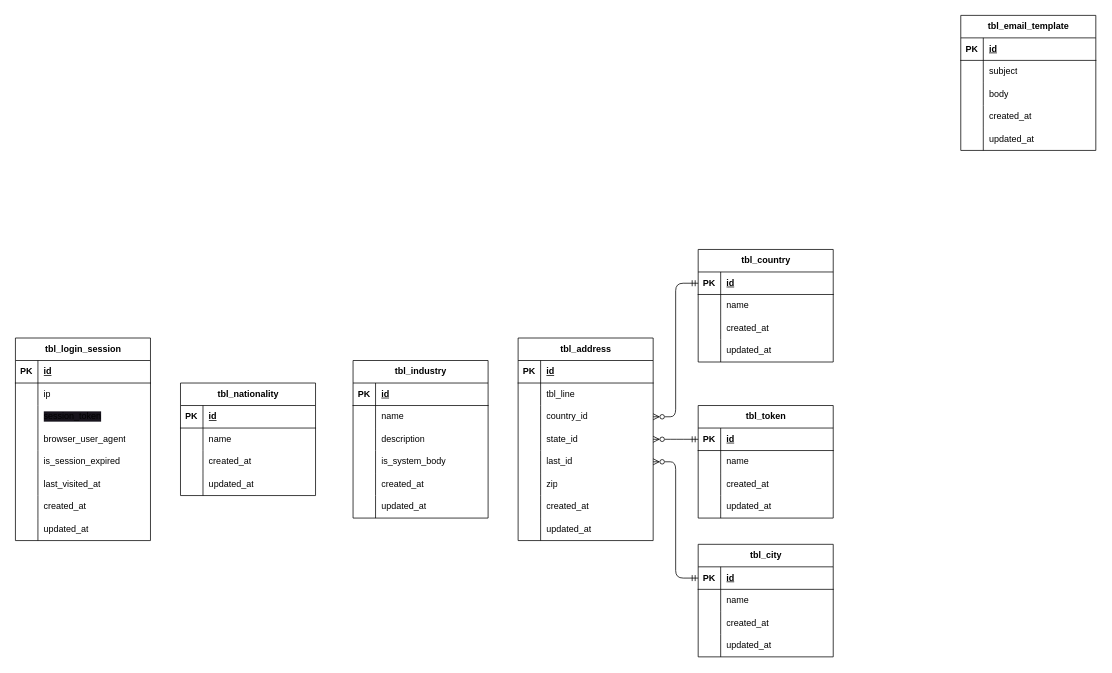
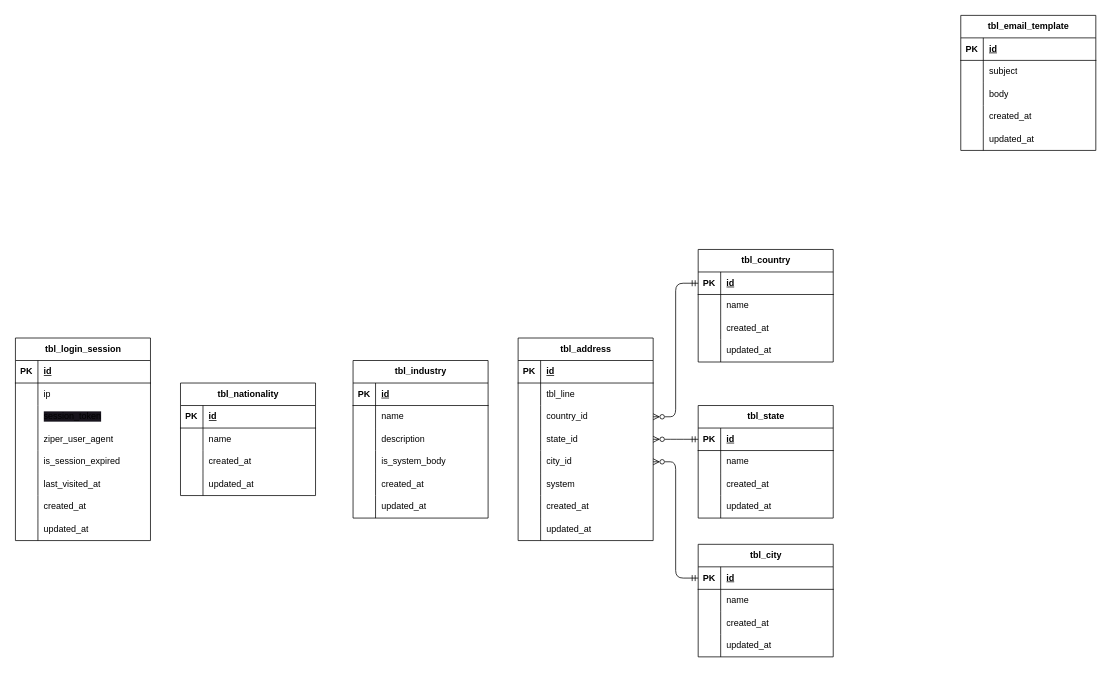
(766, 417) -> (766, 417)
(89, 439) -> (83, 439)
(562, 462) -> (562, 462)
(553, 484) -> (561, 484)
